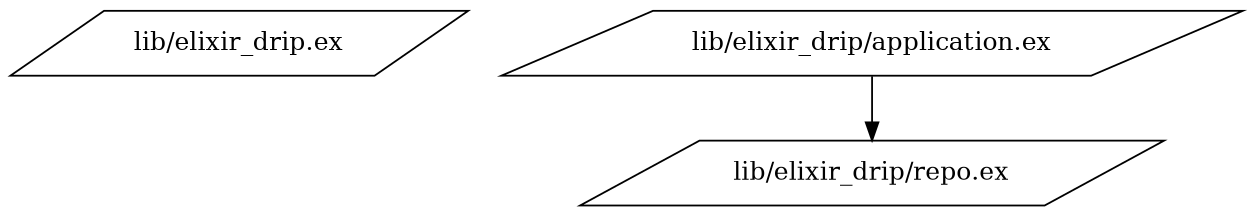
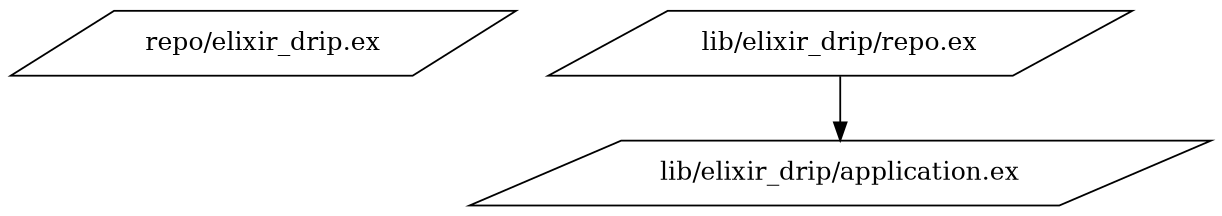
(239, 43) -> (263, 43)
(872, 99) -> (840, 99)
